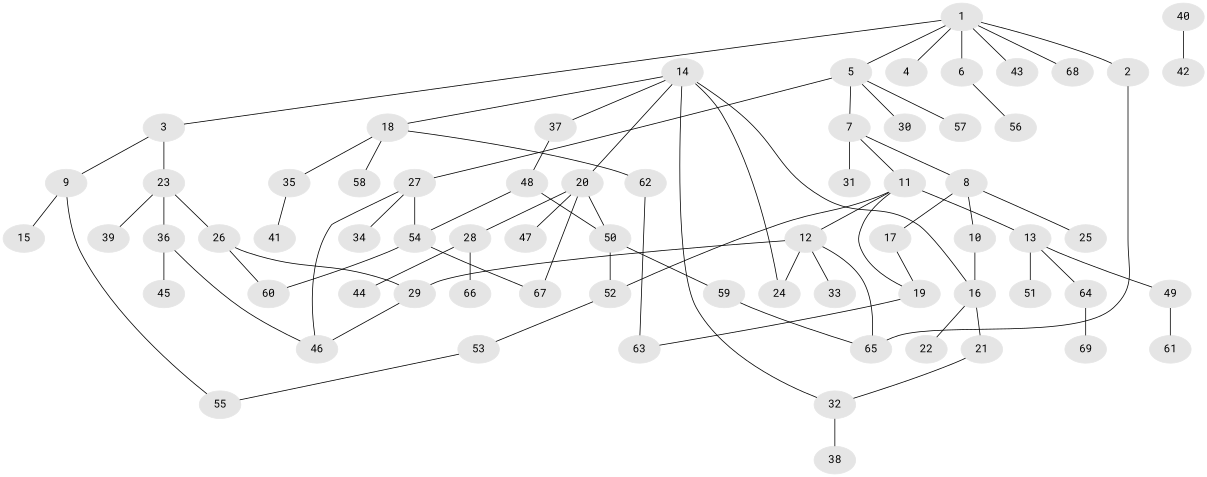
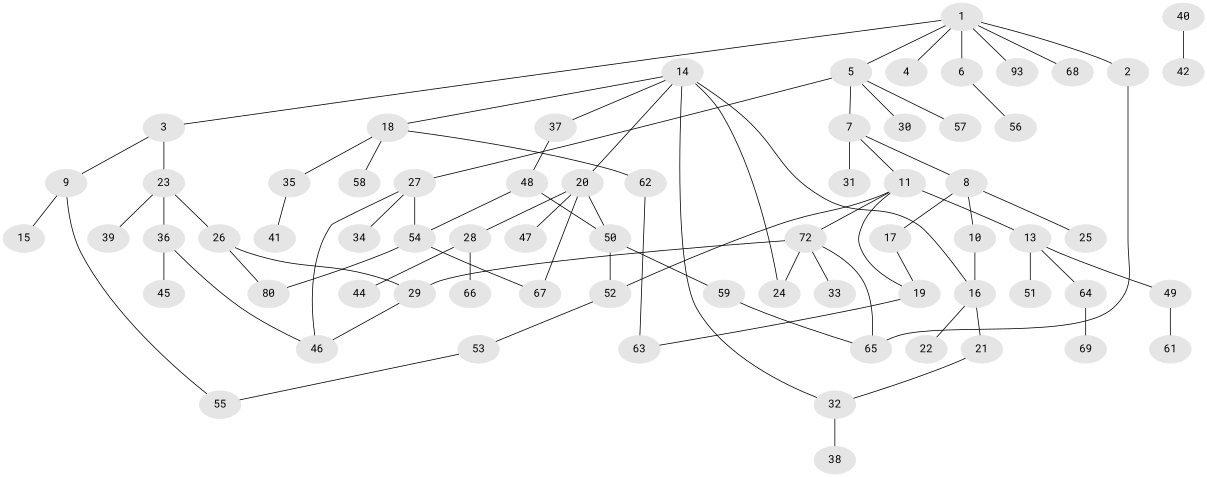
(1017, 72) -> (1017, 72)
(806, 239) -> (806, 239)
(269, 294) -> (269, 294)
